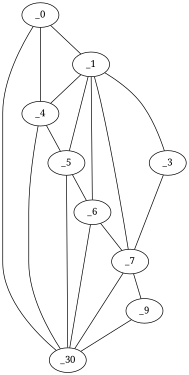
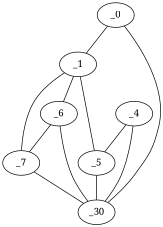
(40, 64) -> none
(66, 89) -> none
(168, 163) -> none
(79, 188) -> none
(144, 311) -> none
